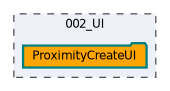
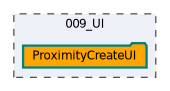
(85, 25) -> (85, 25)
